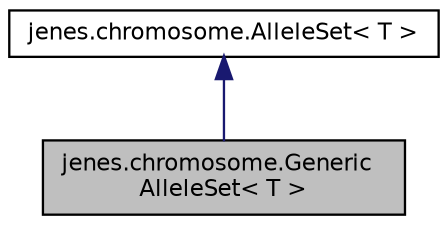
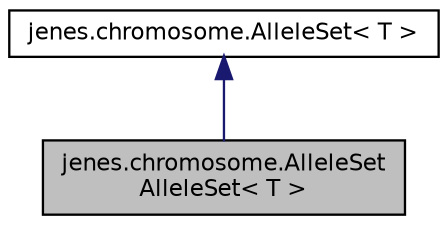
(224, 178) -> (224, 178)
